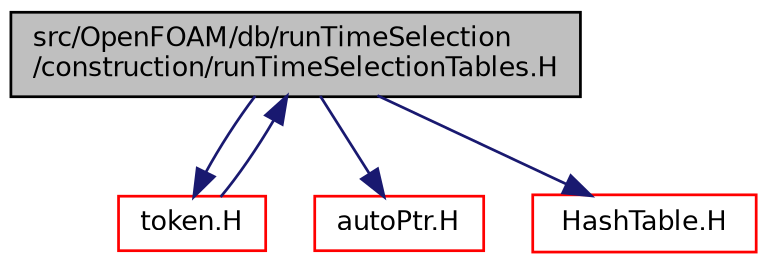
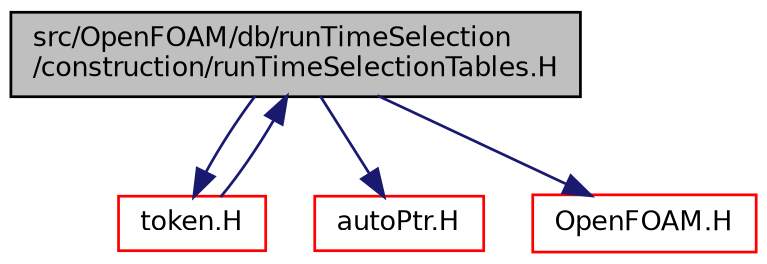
(644, 223) -> (644, 223)
